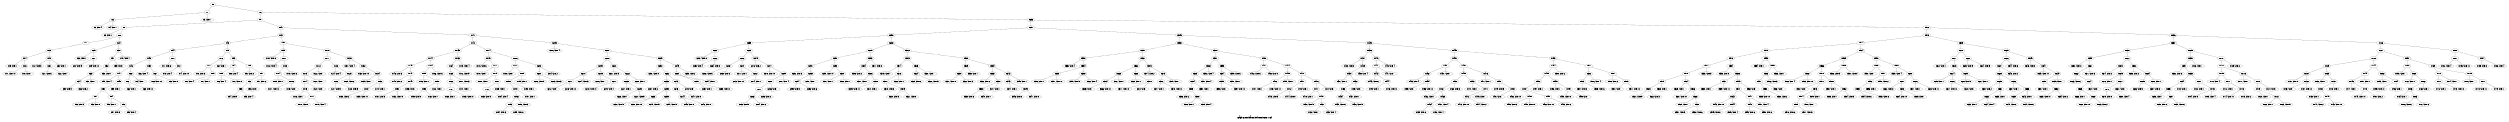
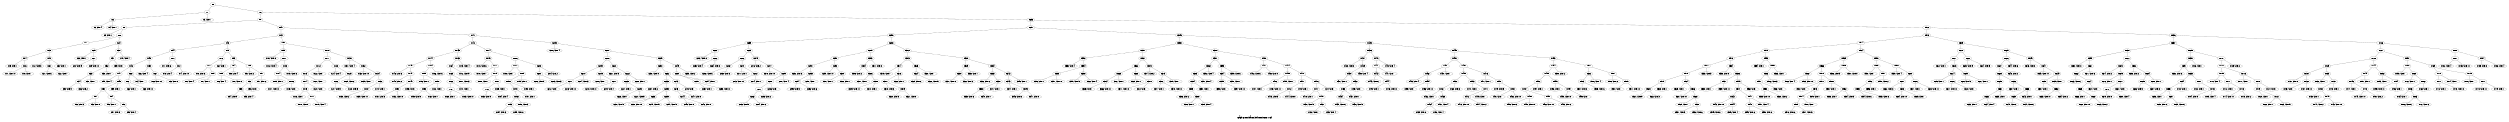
(1987, 89) -> none
